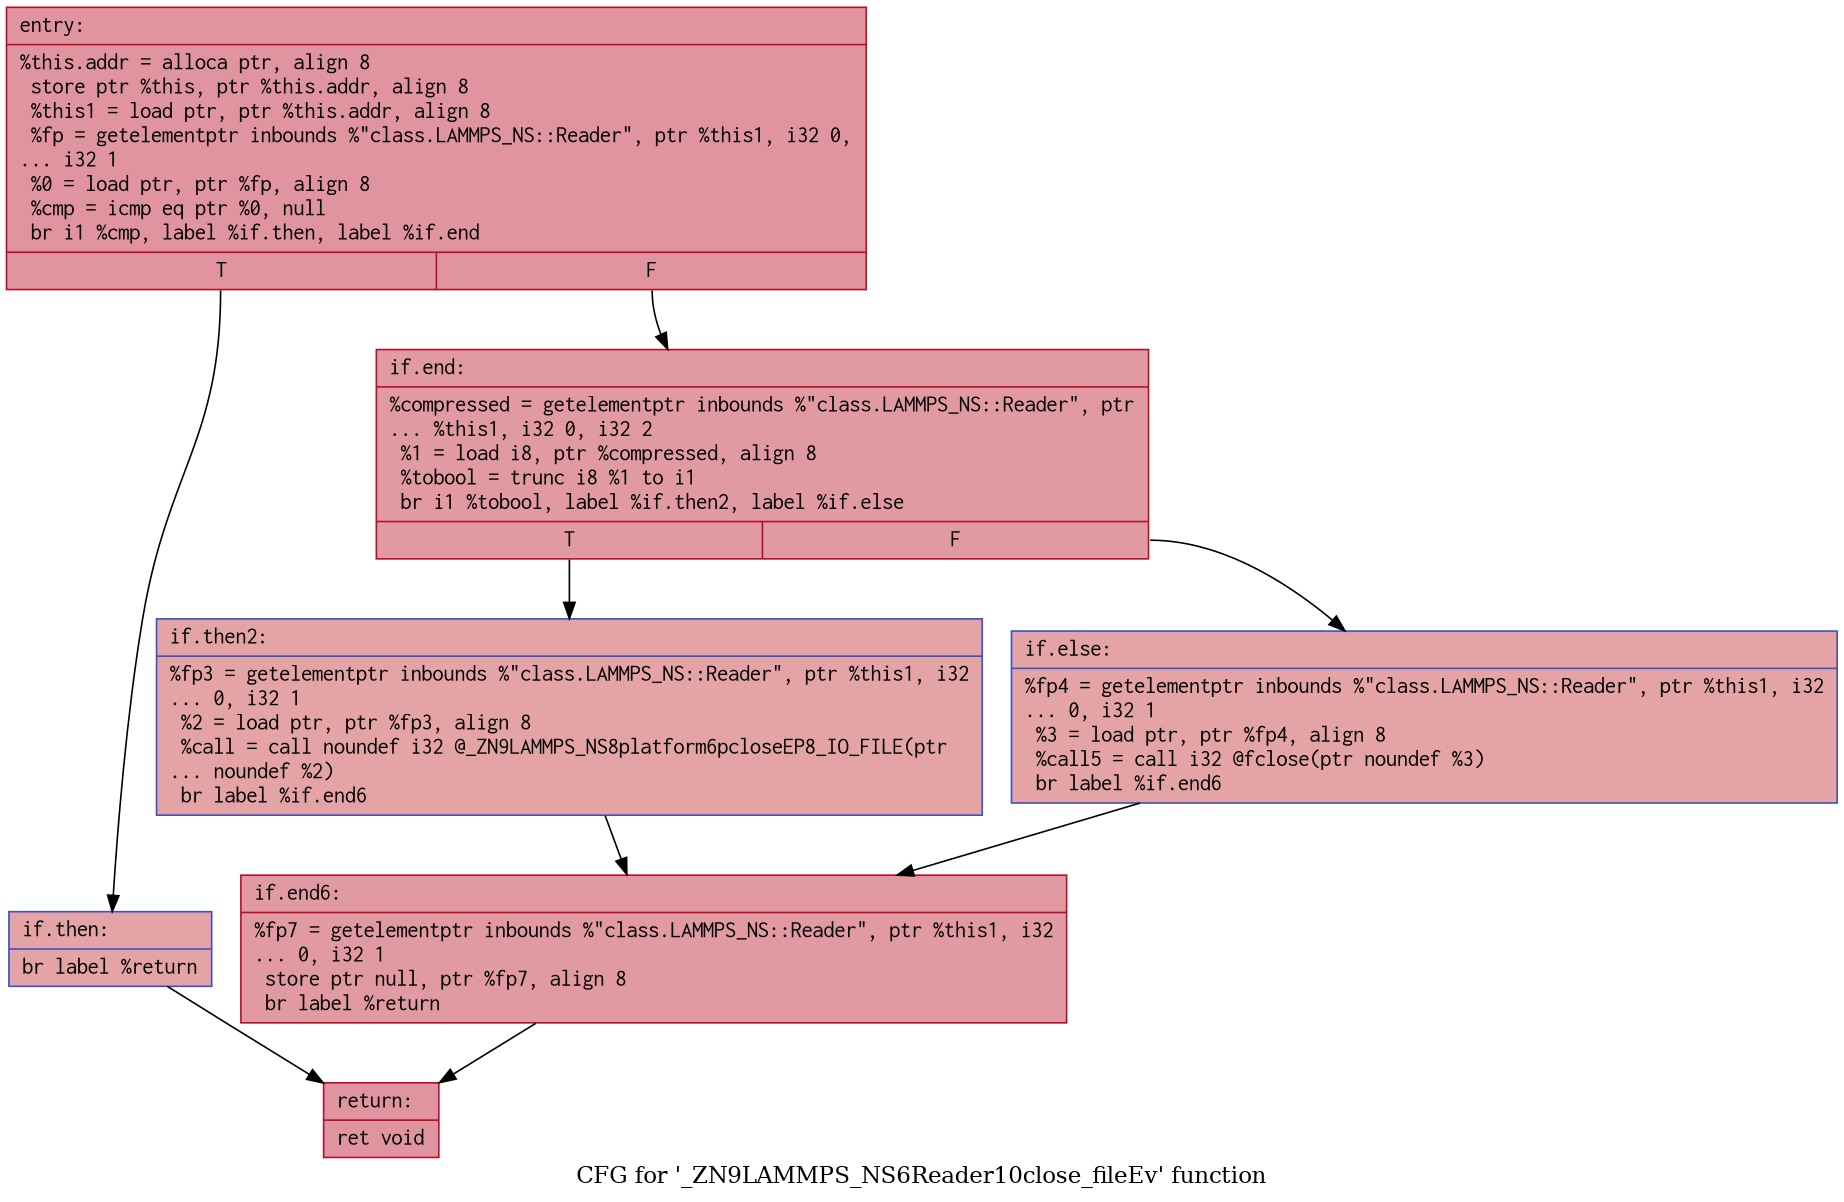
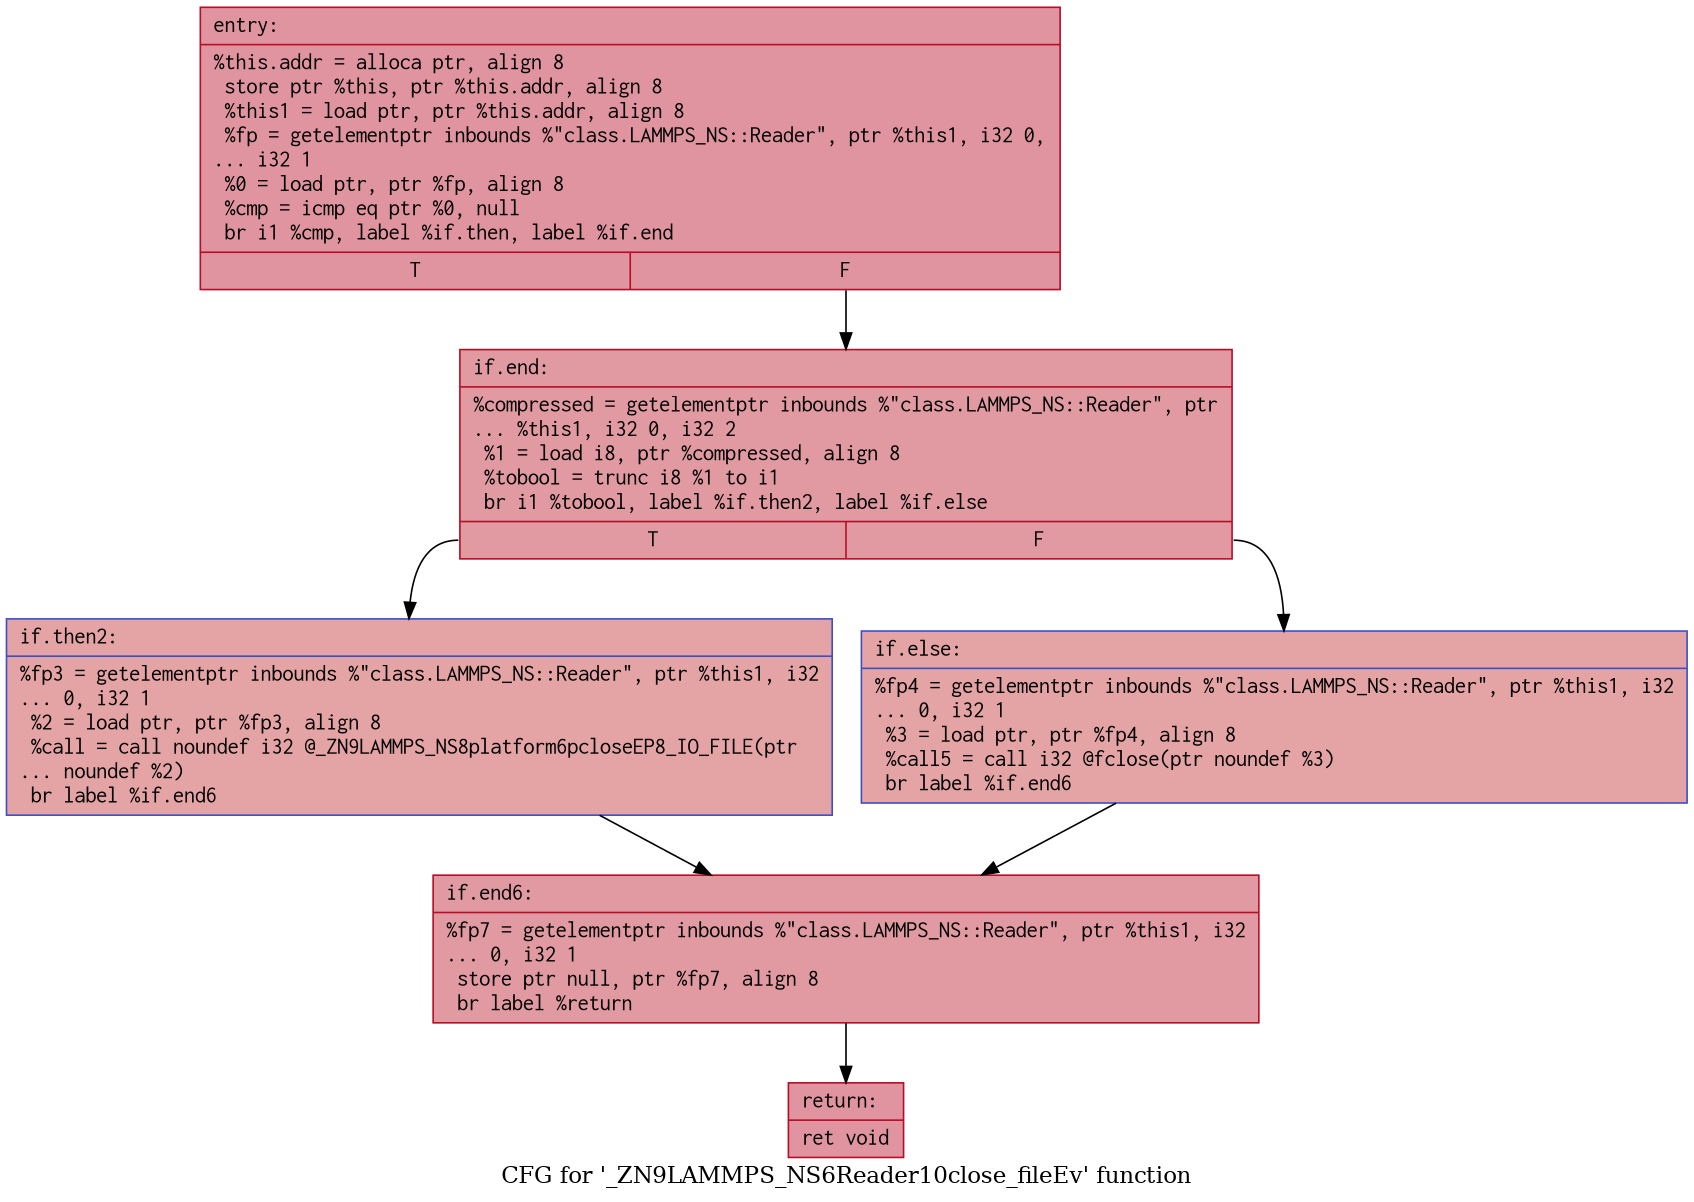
(110, 949) -> none
